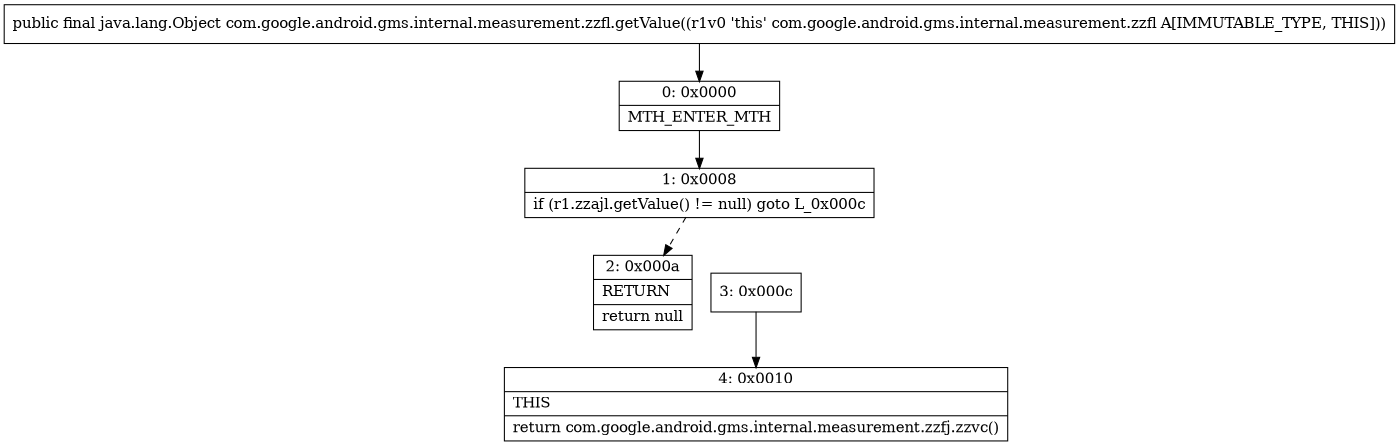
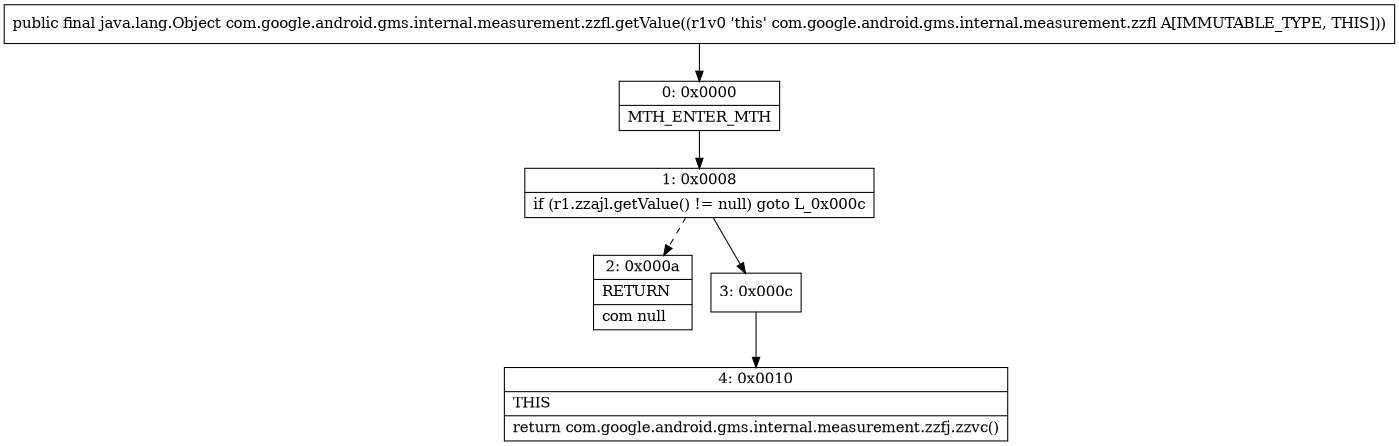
none -> (727, 241)
(643, 317) -> (634, 317)
